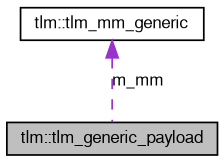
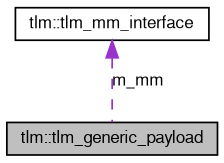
(112, 24) -> (112, 24)
